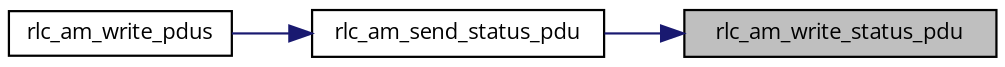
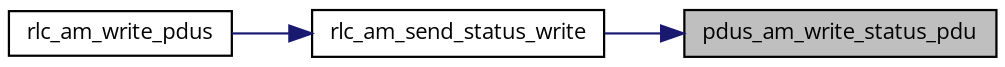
(458, 33) -> (458, 33)
(840, 33) -> (840, 33)
